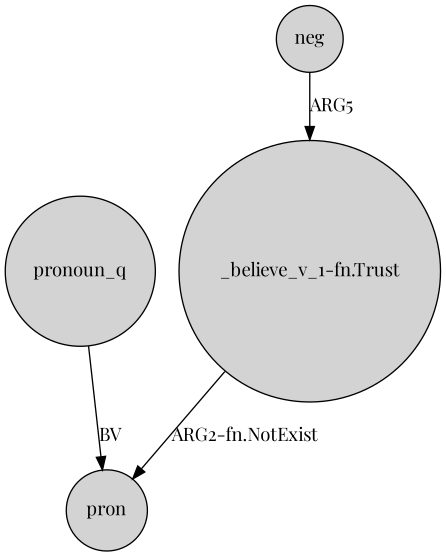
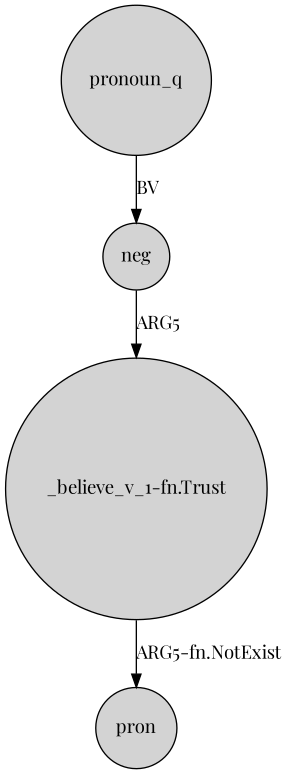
(95, 401) -> (136, 182)
(245, 436) -> (209, 654)
